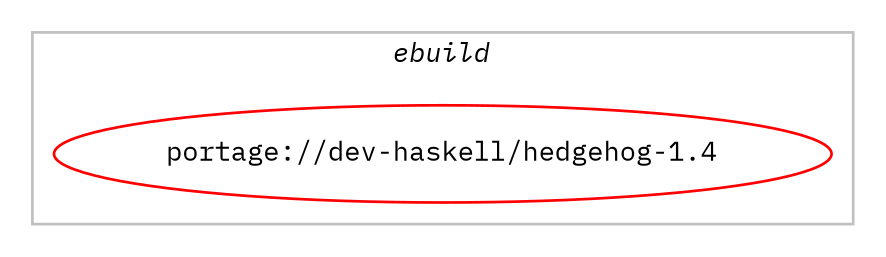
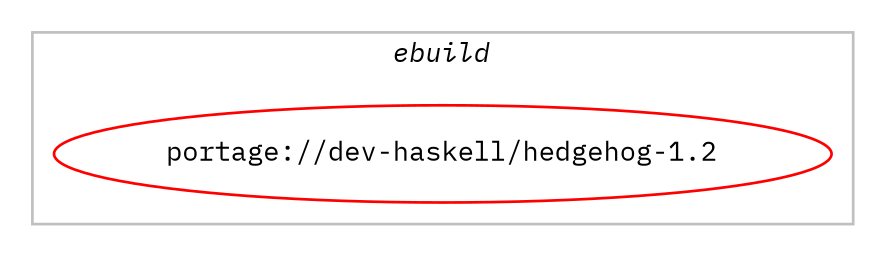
(443, 154) -> (443, 154)
